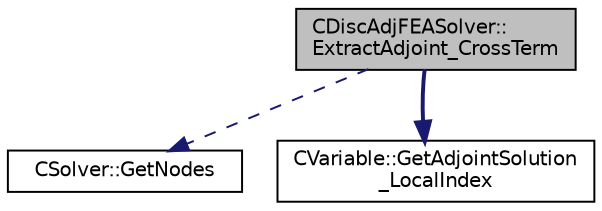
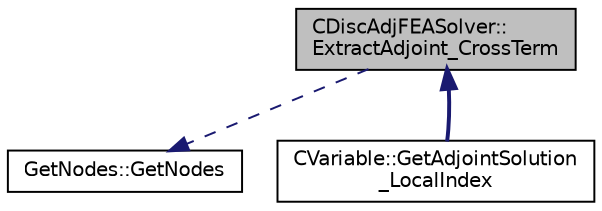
(423, 95) -> (449, 115)
(125, 171) -> (125, 171)
